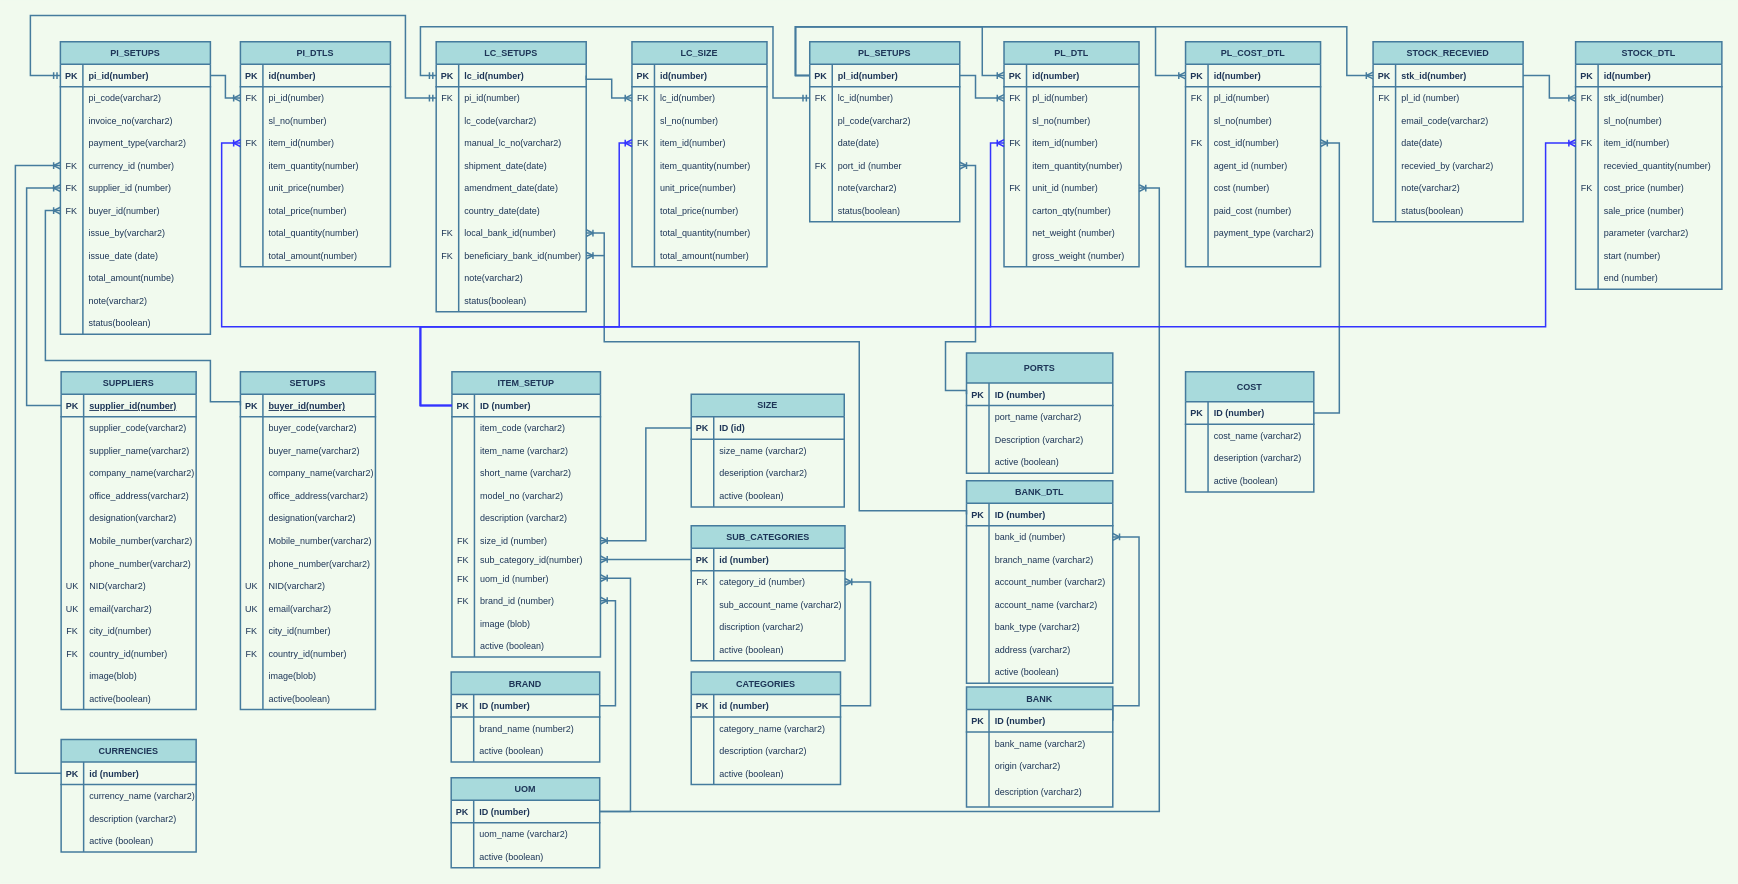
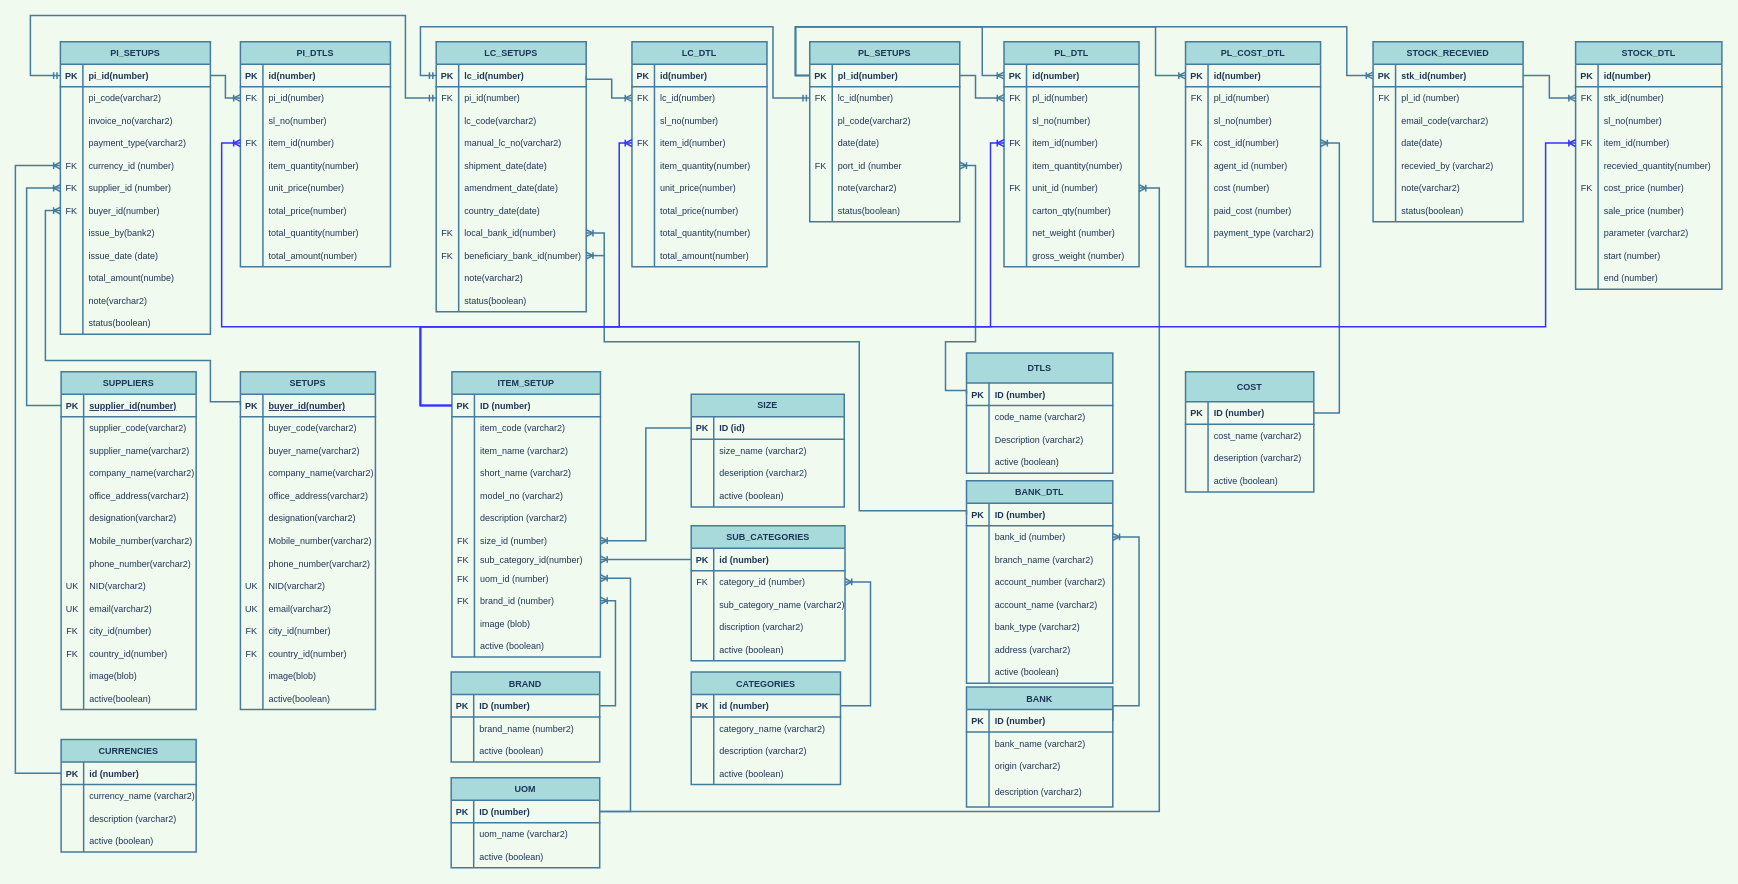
(699, 53) -> (699, 53)
(133, 233) -> (125, 233)
(1039, 368) -> (1039, 368)
(1044, 417) -> (1044, 417)
(786, 605) -> (789, 605)
